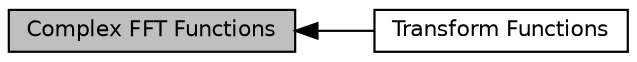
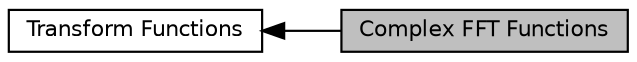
(346, 31) -> (313, 31)
